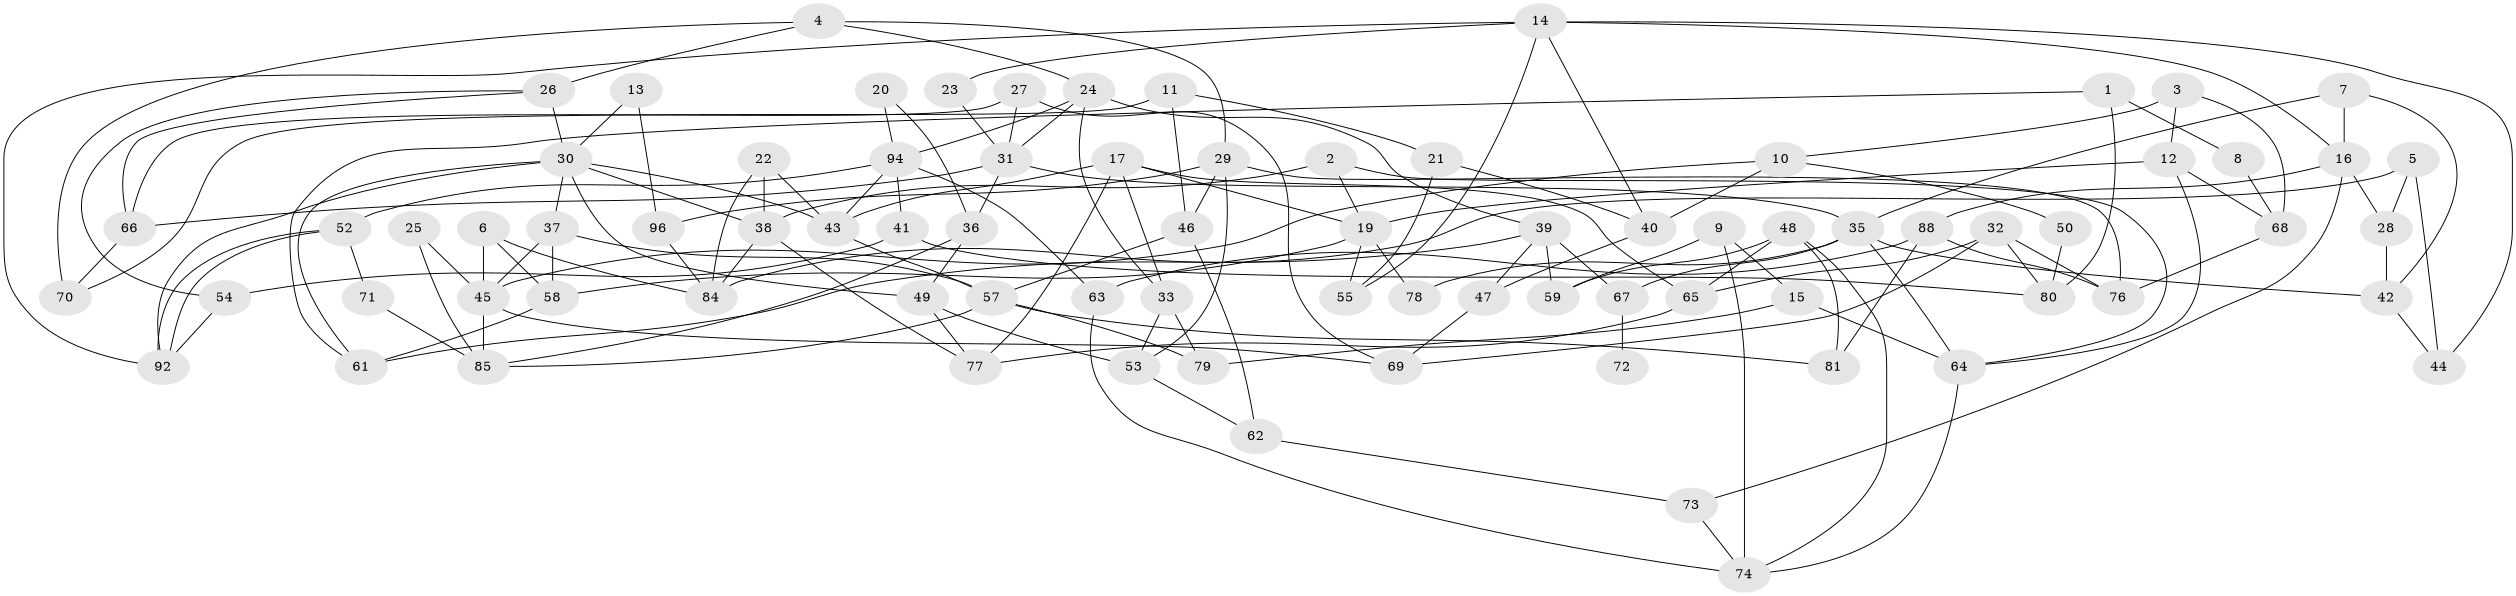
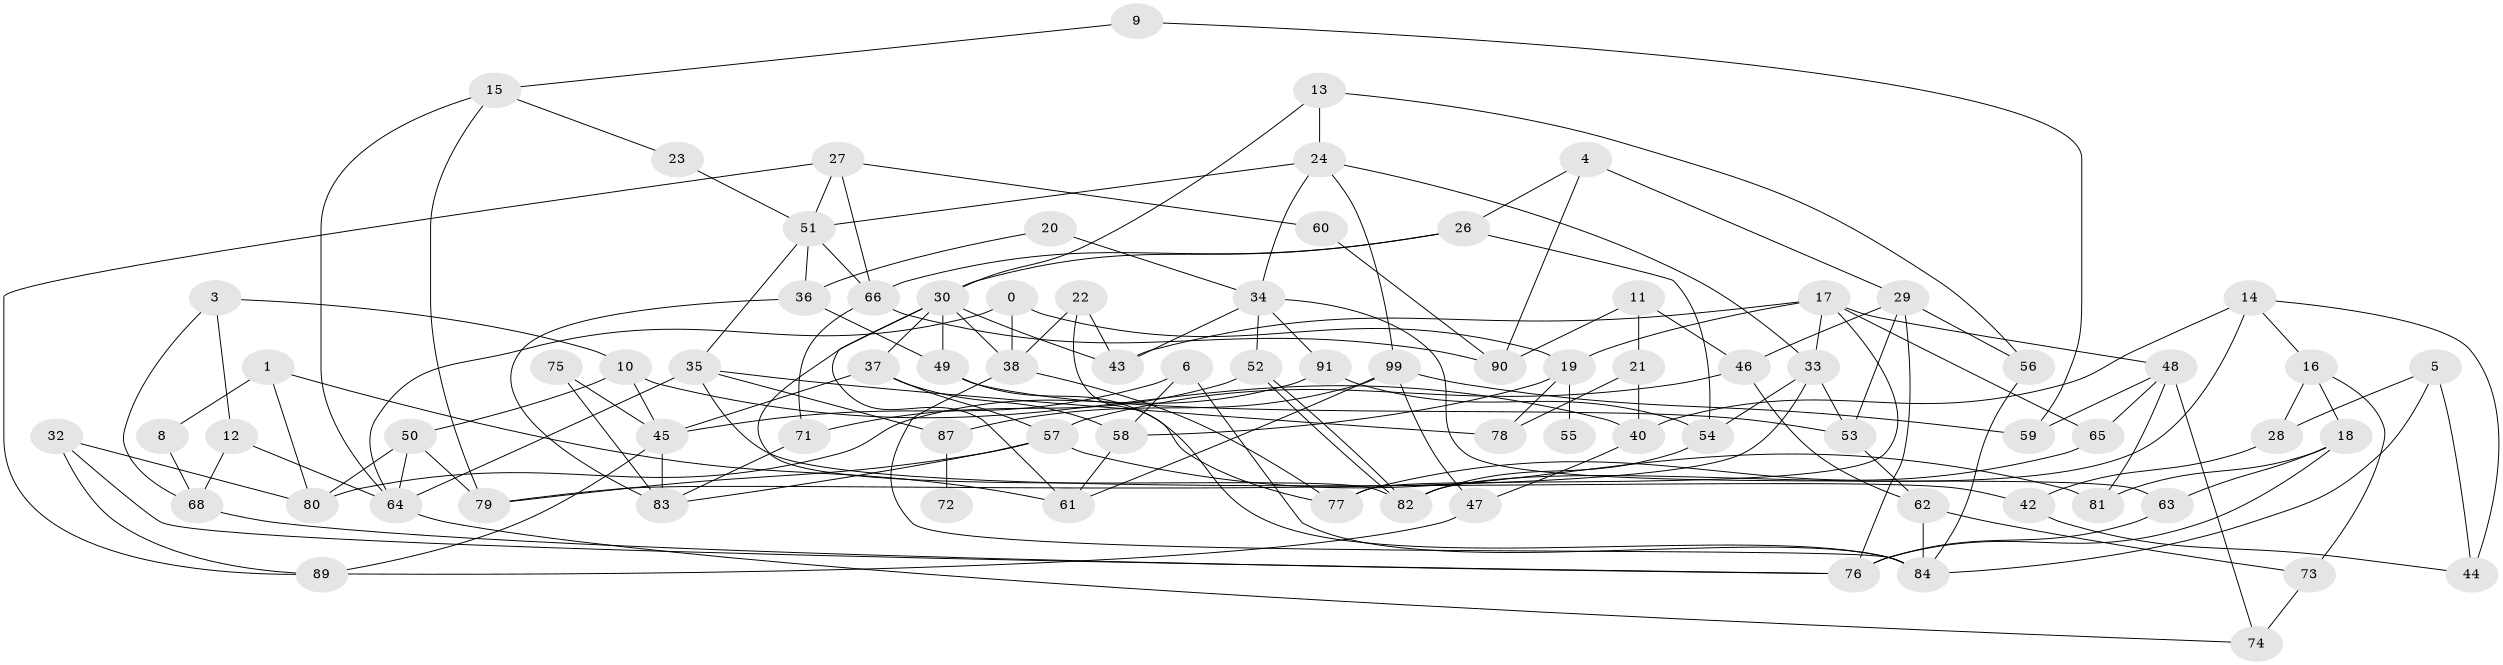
(1241, 40) -> (586, 125)
(958, 47) -> (1320, 125)
(2344, 90) -> none
(896, 160) -> (1259, 298)
(1006, 160) -> (809, 229)
(1331, 160) -> (1012, 298)
(1482, 166) -> none
(1709, 188) -> none
(414, 229) -> (556, 367)
(658, 229) -> (2029, 367)
(903, 229) -> (1325, 367)
none -> (1322, 229)
(1545, 229) -> (1395, 367)
(1927, 229) -> (2346, 436)
(1406, 237) -> (1570, 402)
(913, 263) -> none
(1847, 269) -> none
(65, 298) -> (1500, 367)
(1622, 298) -> (947, 436)
none -> (1995, 338)
none -> (806, 354)
(163, 367) -> (1406, 506)
(483, 367) -> (662, 506)
(1396, 367) -> (322, 575)
none -> (1771, 395)
(1744, 401) -> none
none -> (446, 470)
none -> (403, 471)
(1363, 500) -> (2011, 540)
none -> (1923, 540)
